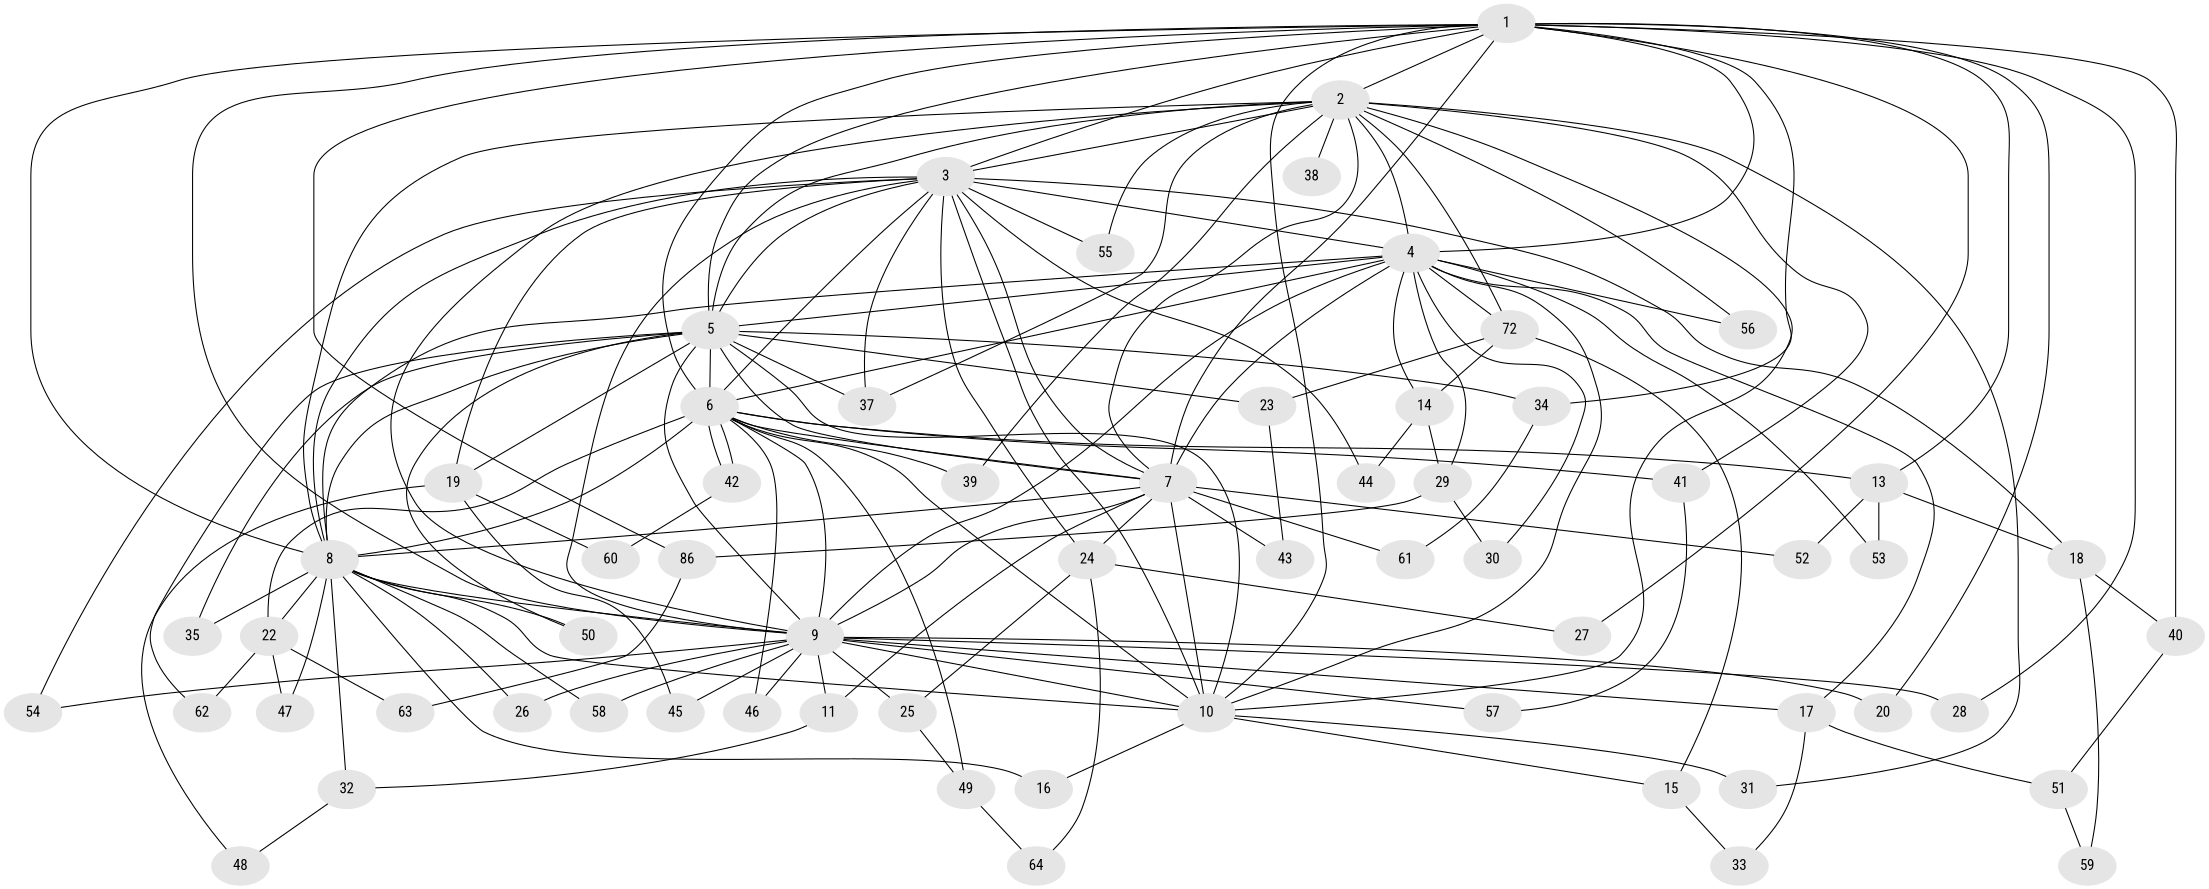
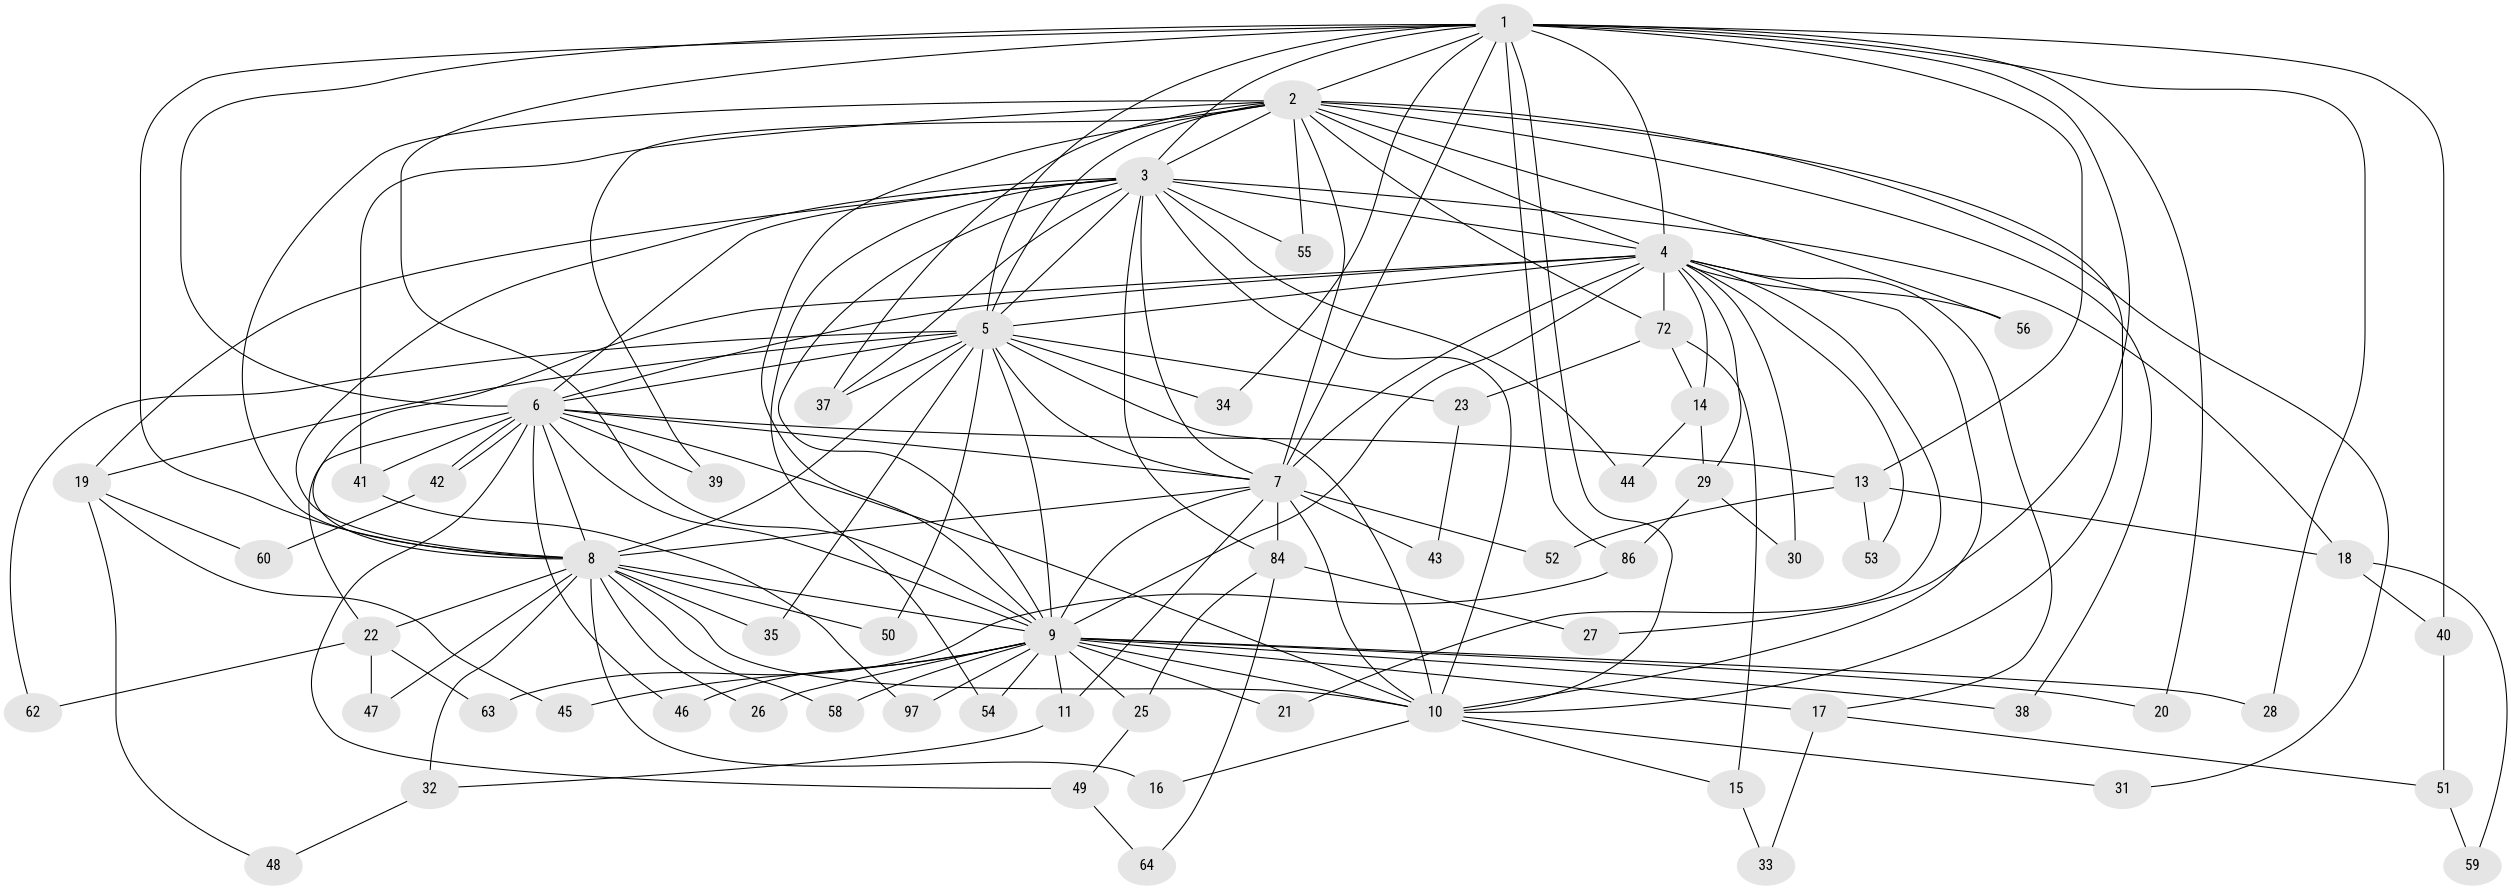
(1087, 560) -> (1278, 560)
(1405, 560) -> none
none -> (1538, 668)
none -> (1285, 713)
(1493, 713) -> (912, 713)
